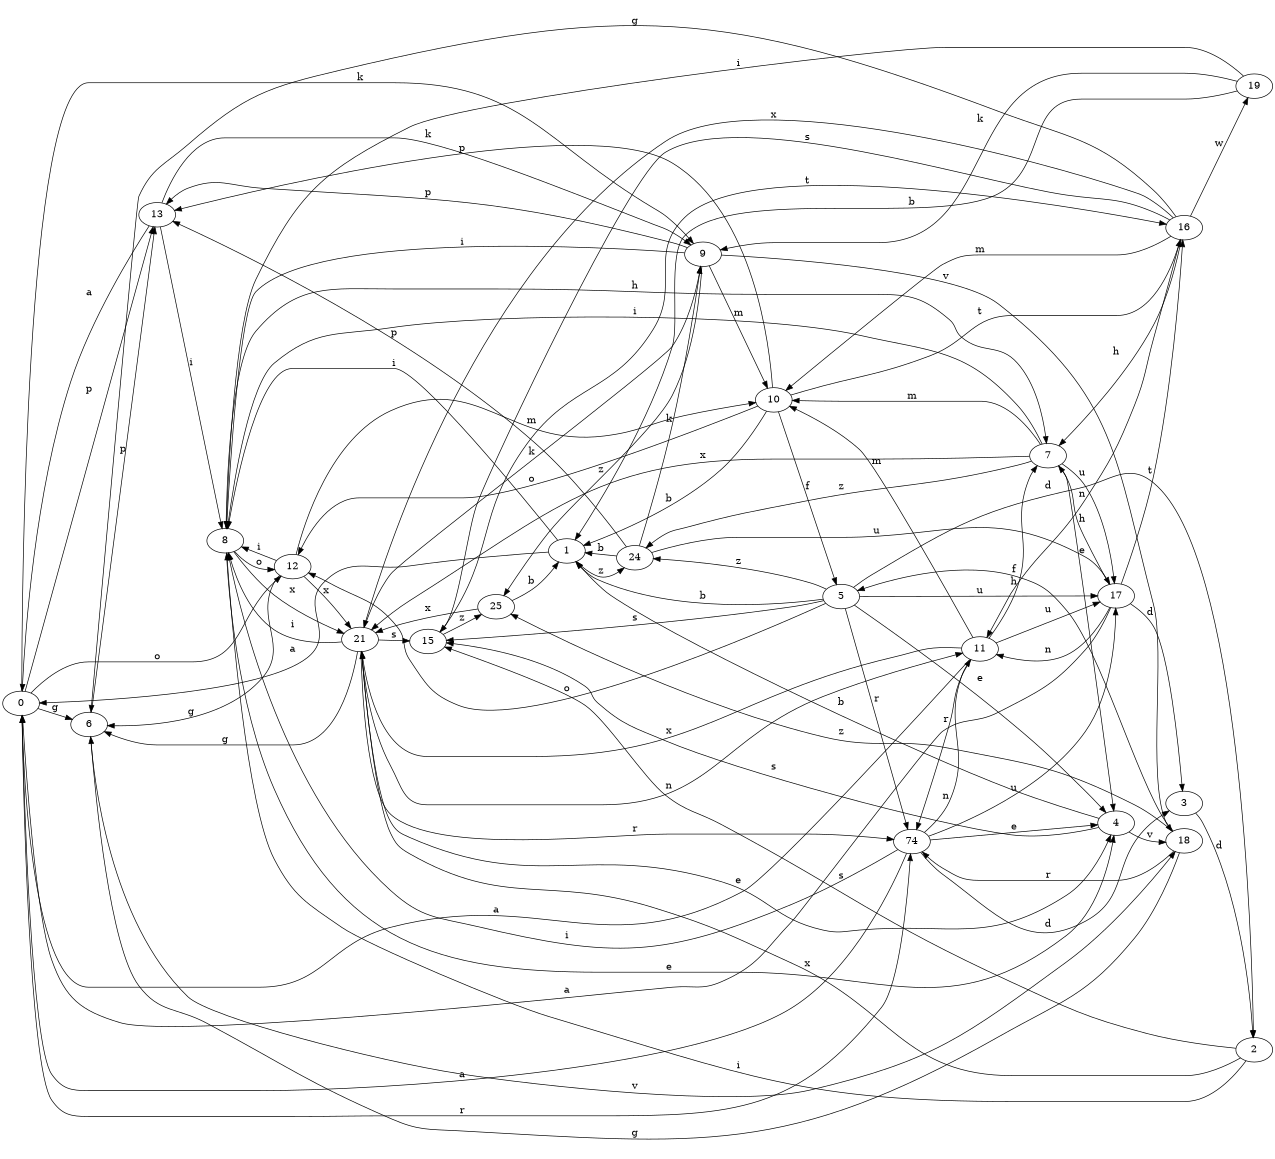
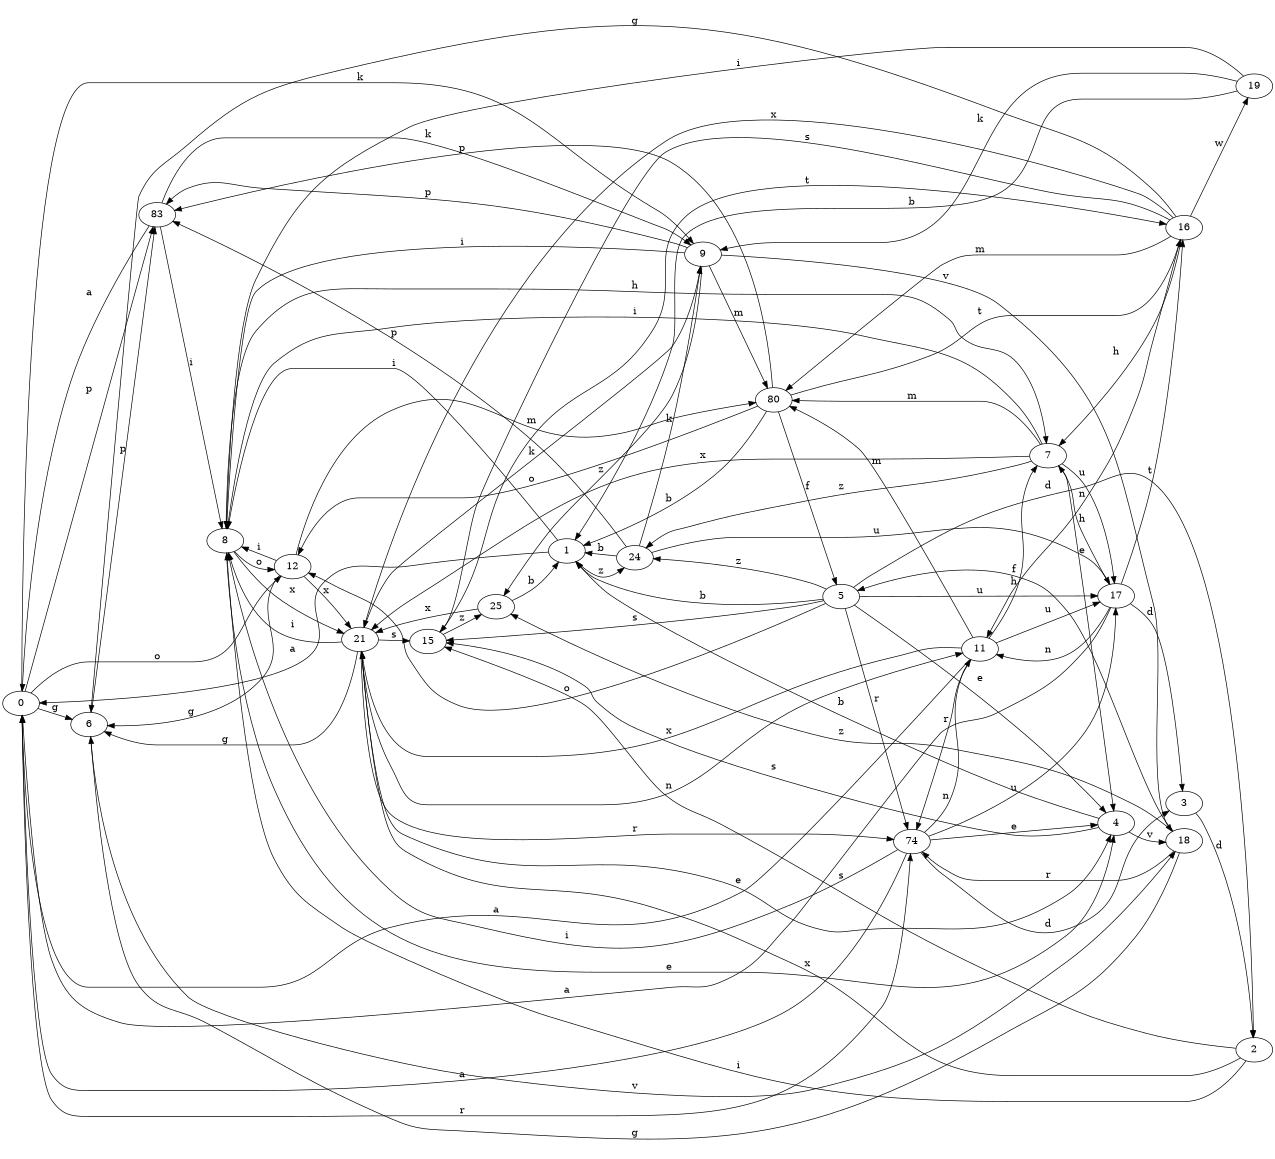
(157, 215) -> (157, 215)
(774, 400) -> (774, 400)
